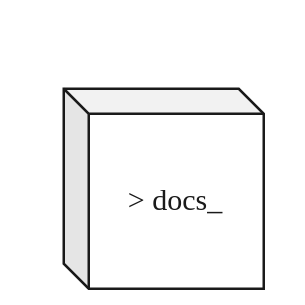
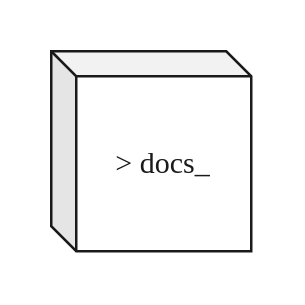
(164, 189) -> (151, 151)
